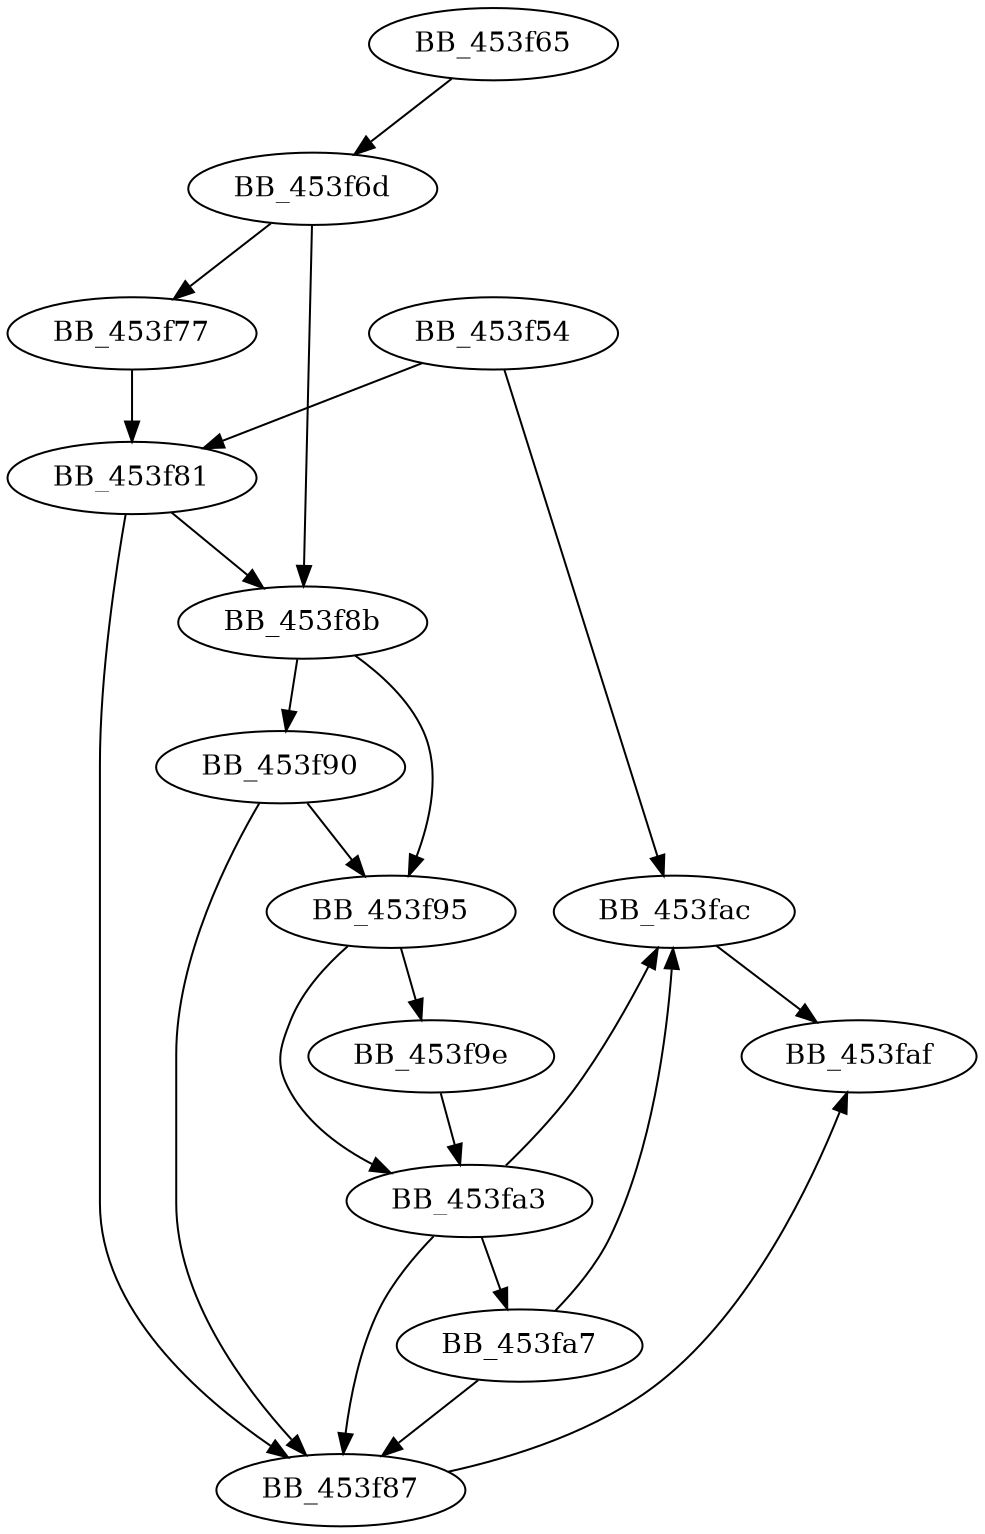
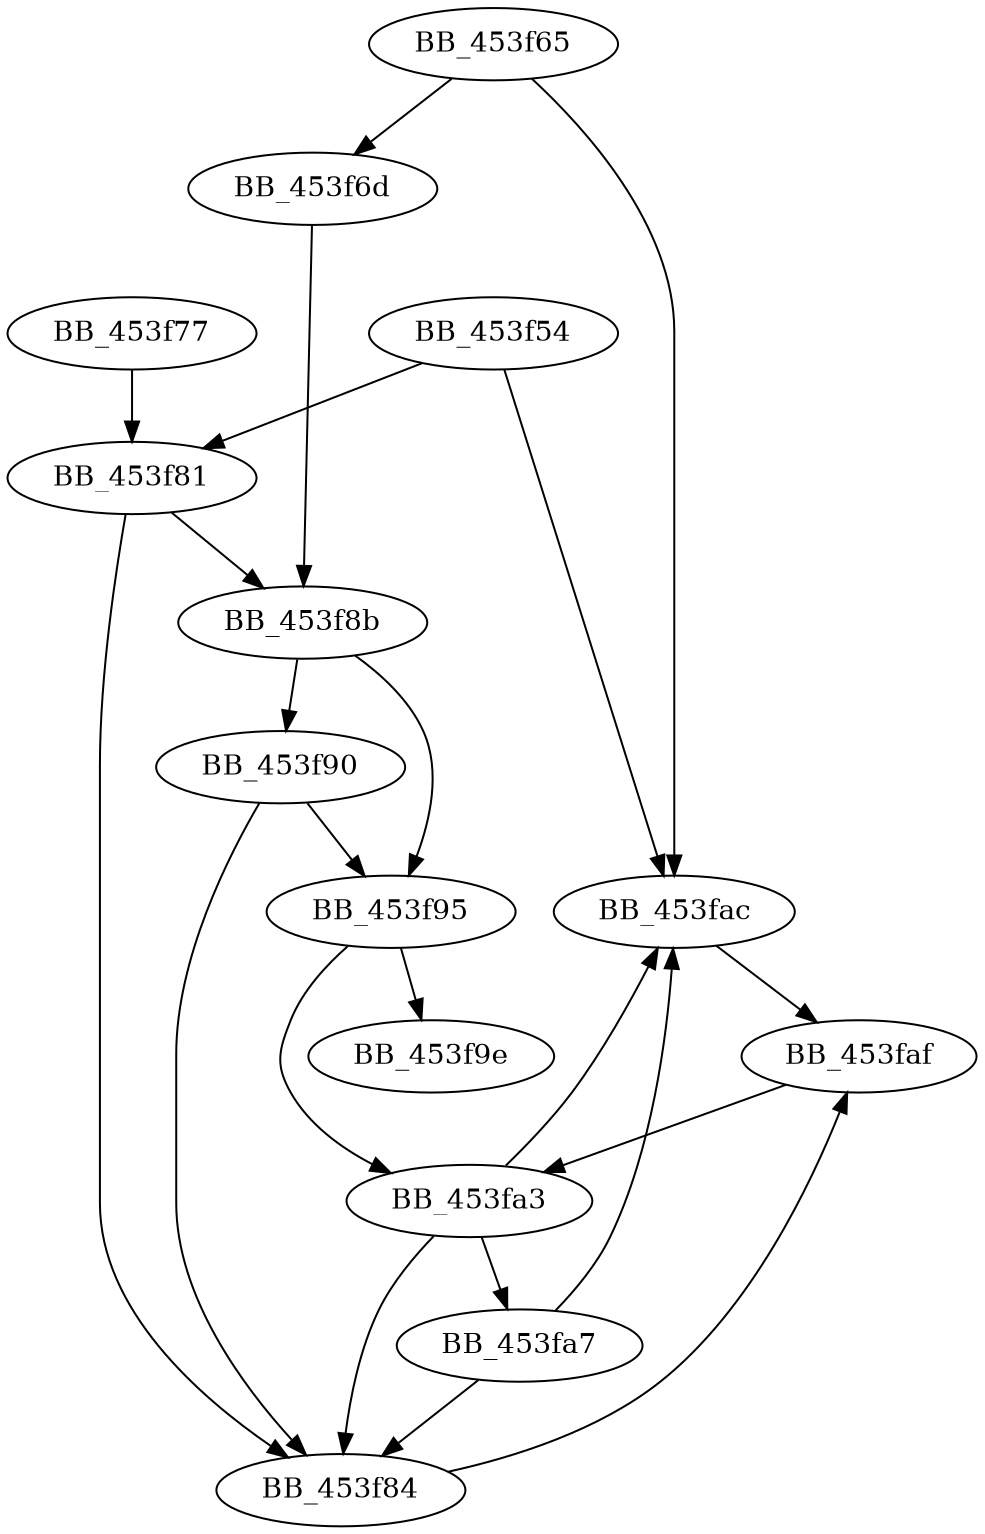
(231, 255) -> none
none -> (674, 445)
(448, 1119) -> (674, 1125)
(341, 1490) -> (341, 1490)
